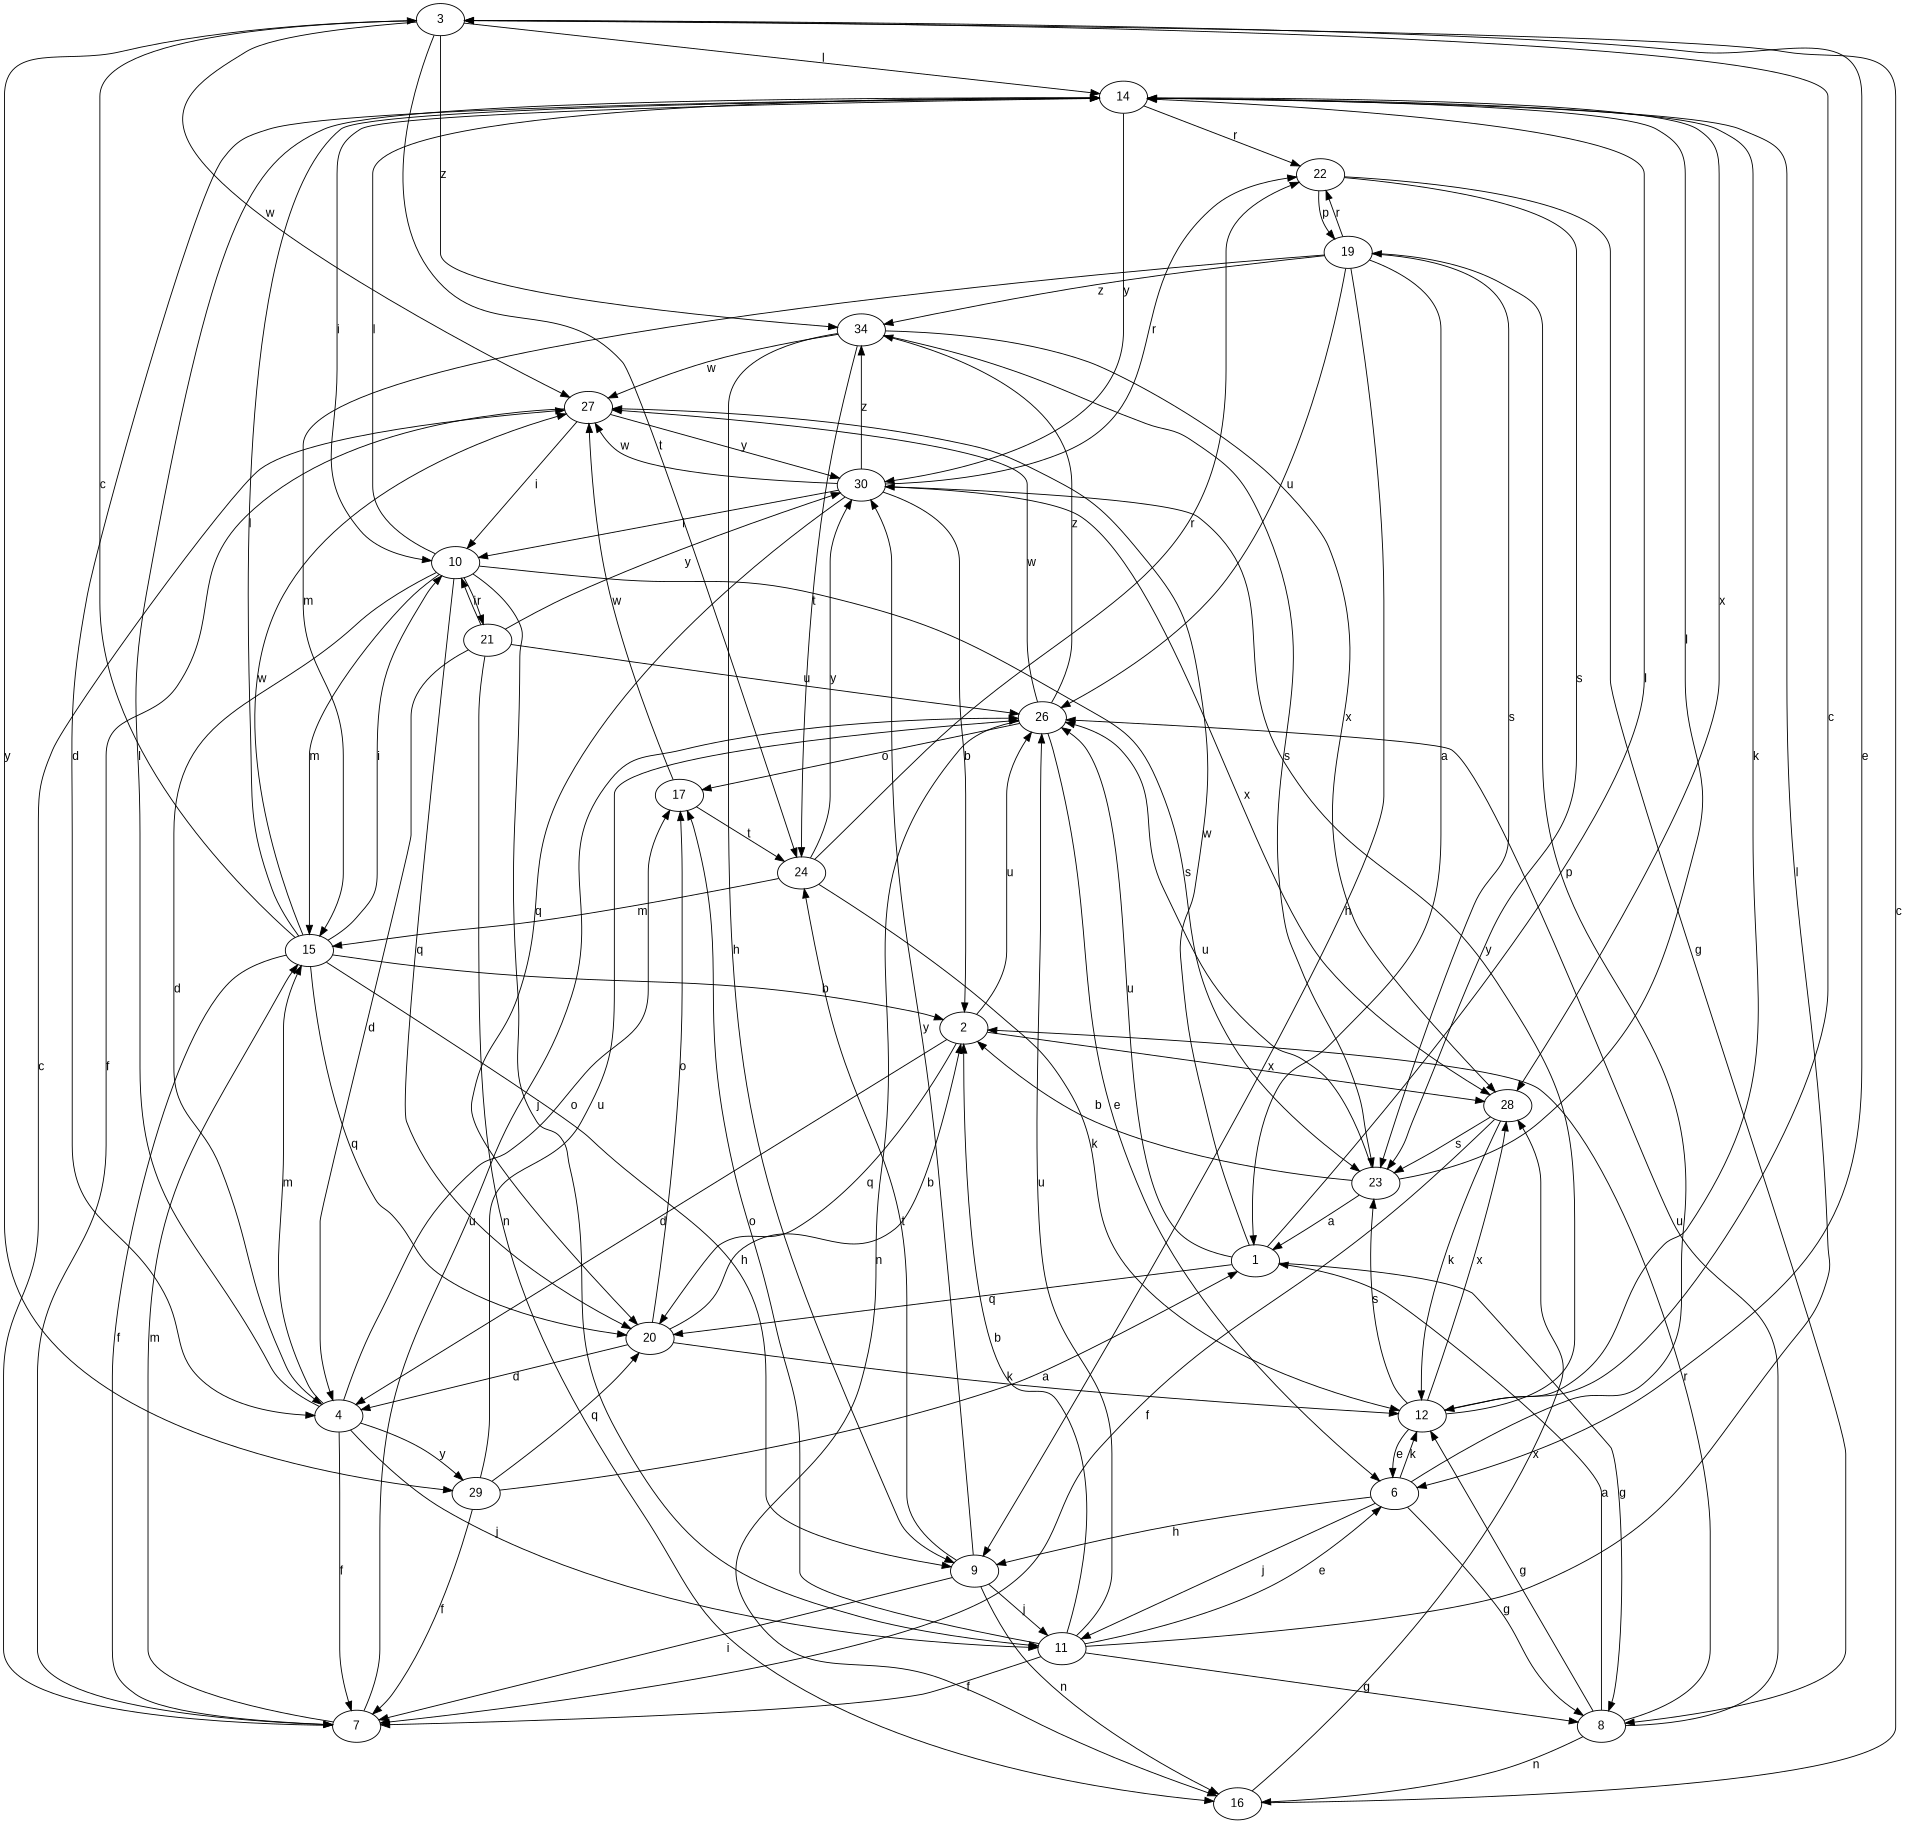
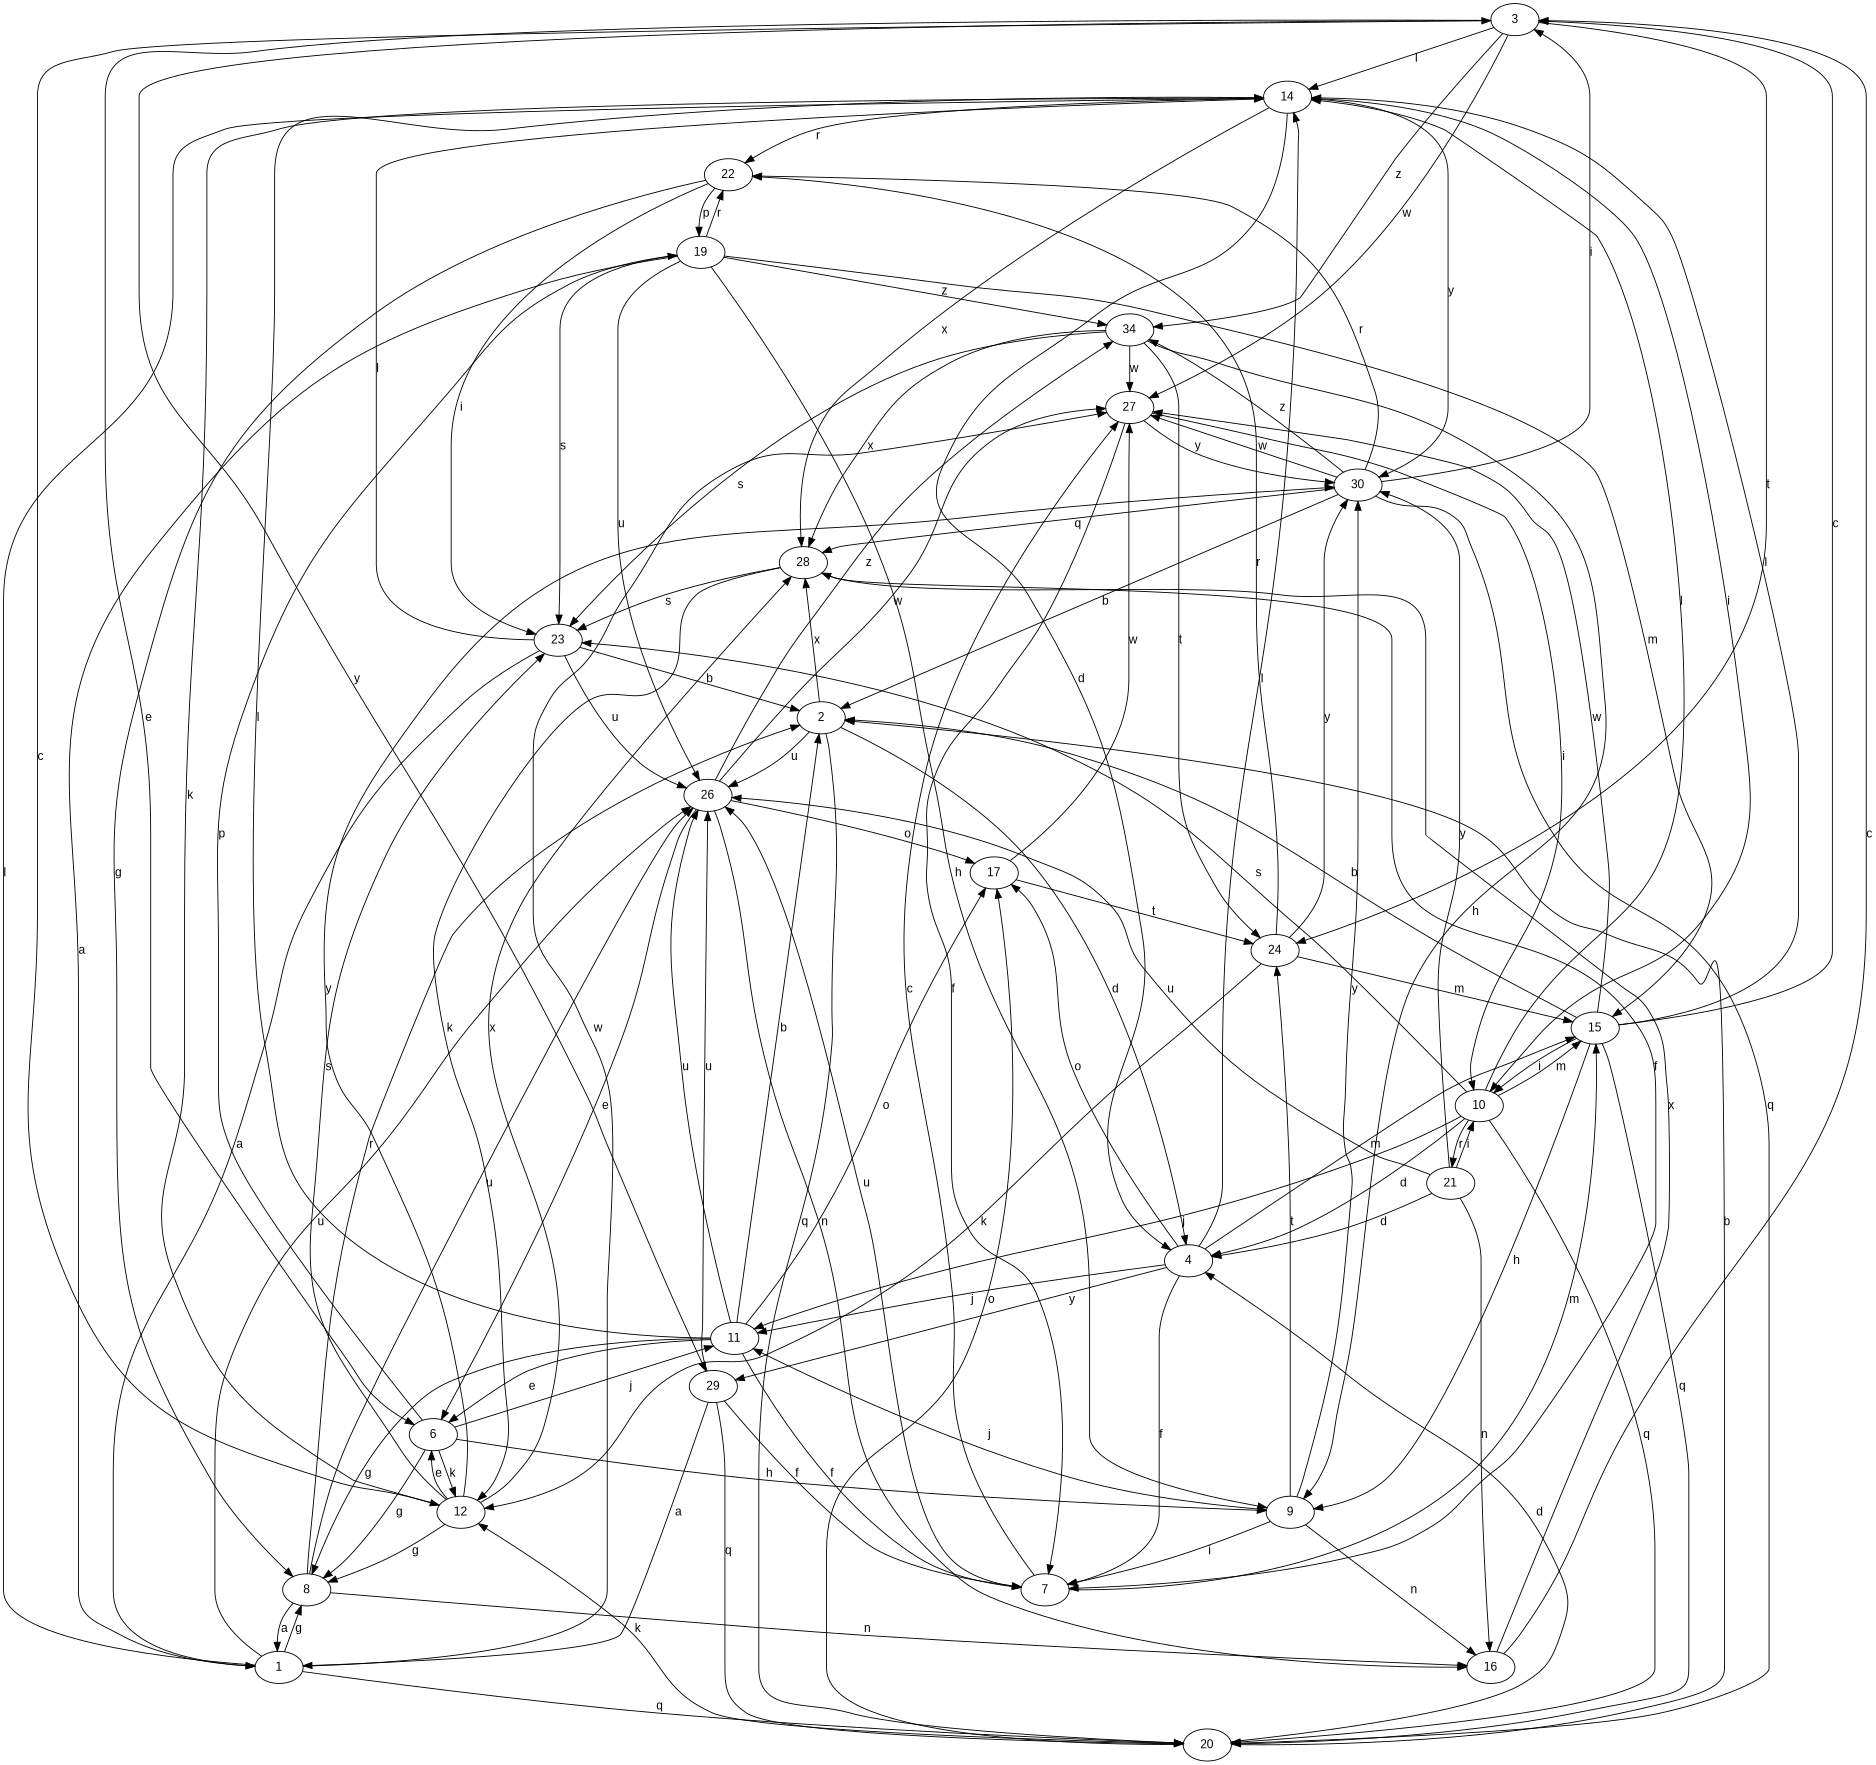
(663, 523) -> (1590, 326)
(1580, 679) -> (462, 407)
(1247, 795) -> (1078, 524)
(113, 1370) -> none
(1514, 1575) -> (393, 1556)
